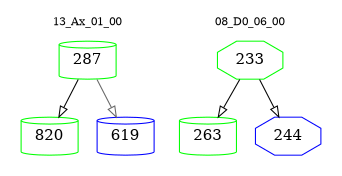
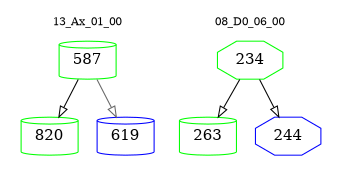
(88, 60) -> (88, 60)
(250, 60) -> (250, 60)
